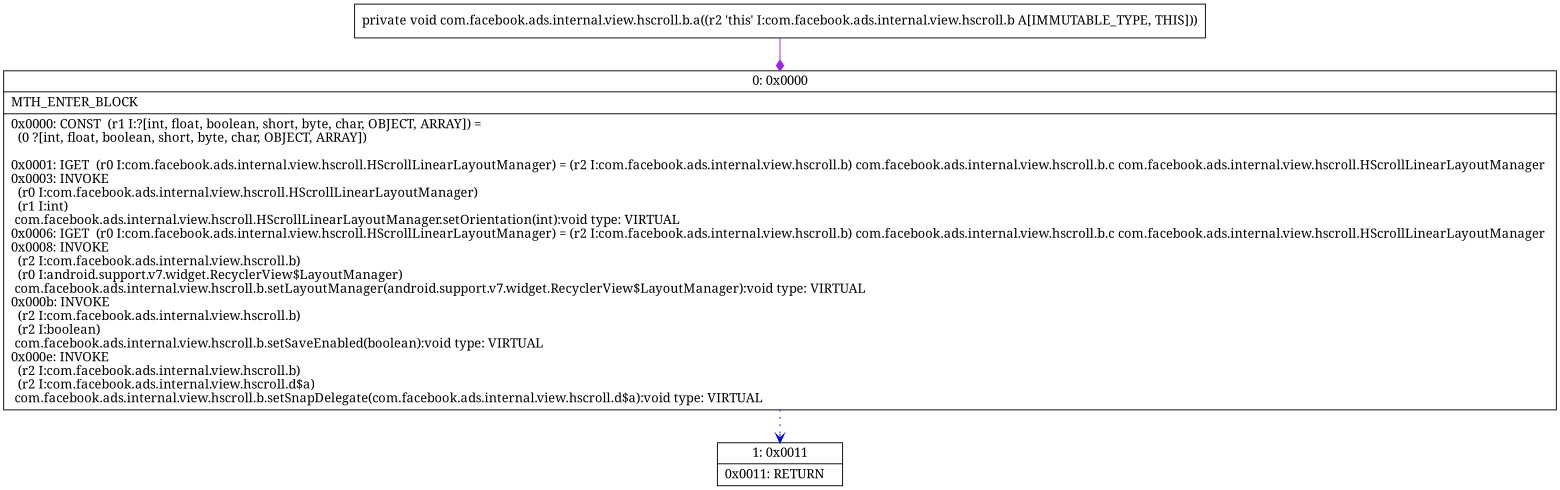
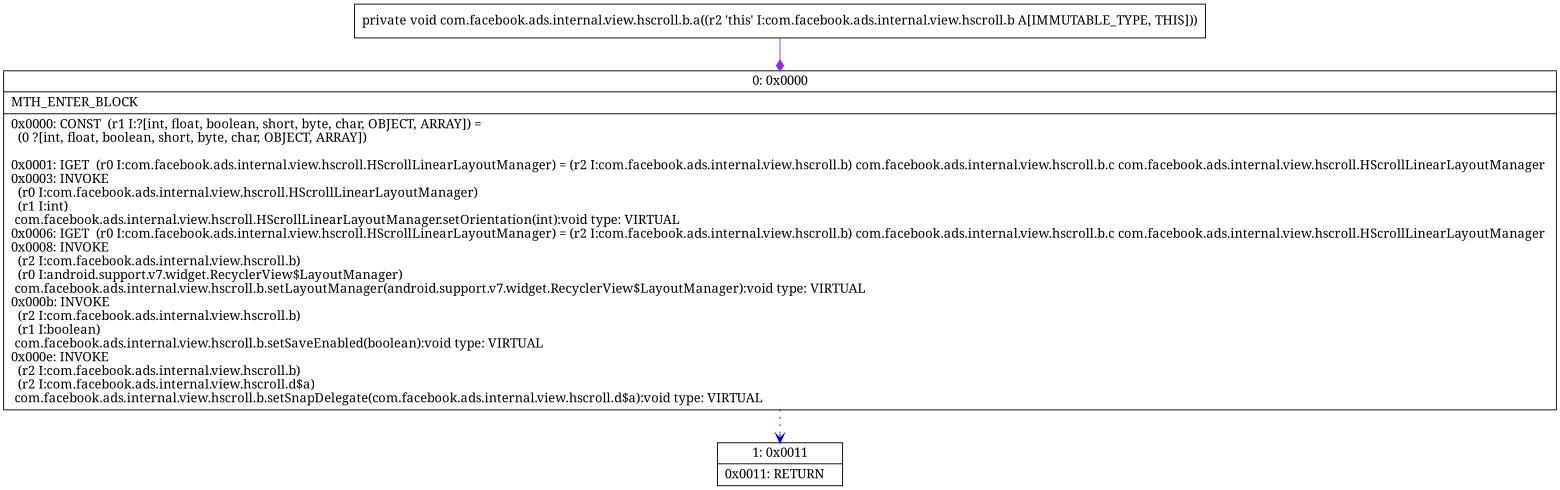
(56, 330) -> (56, 330)
